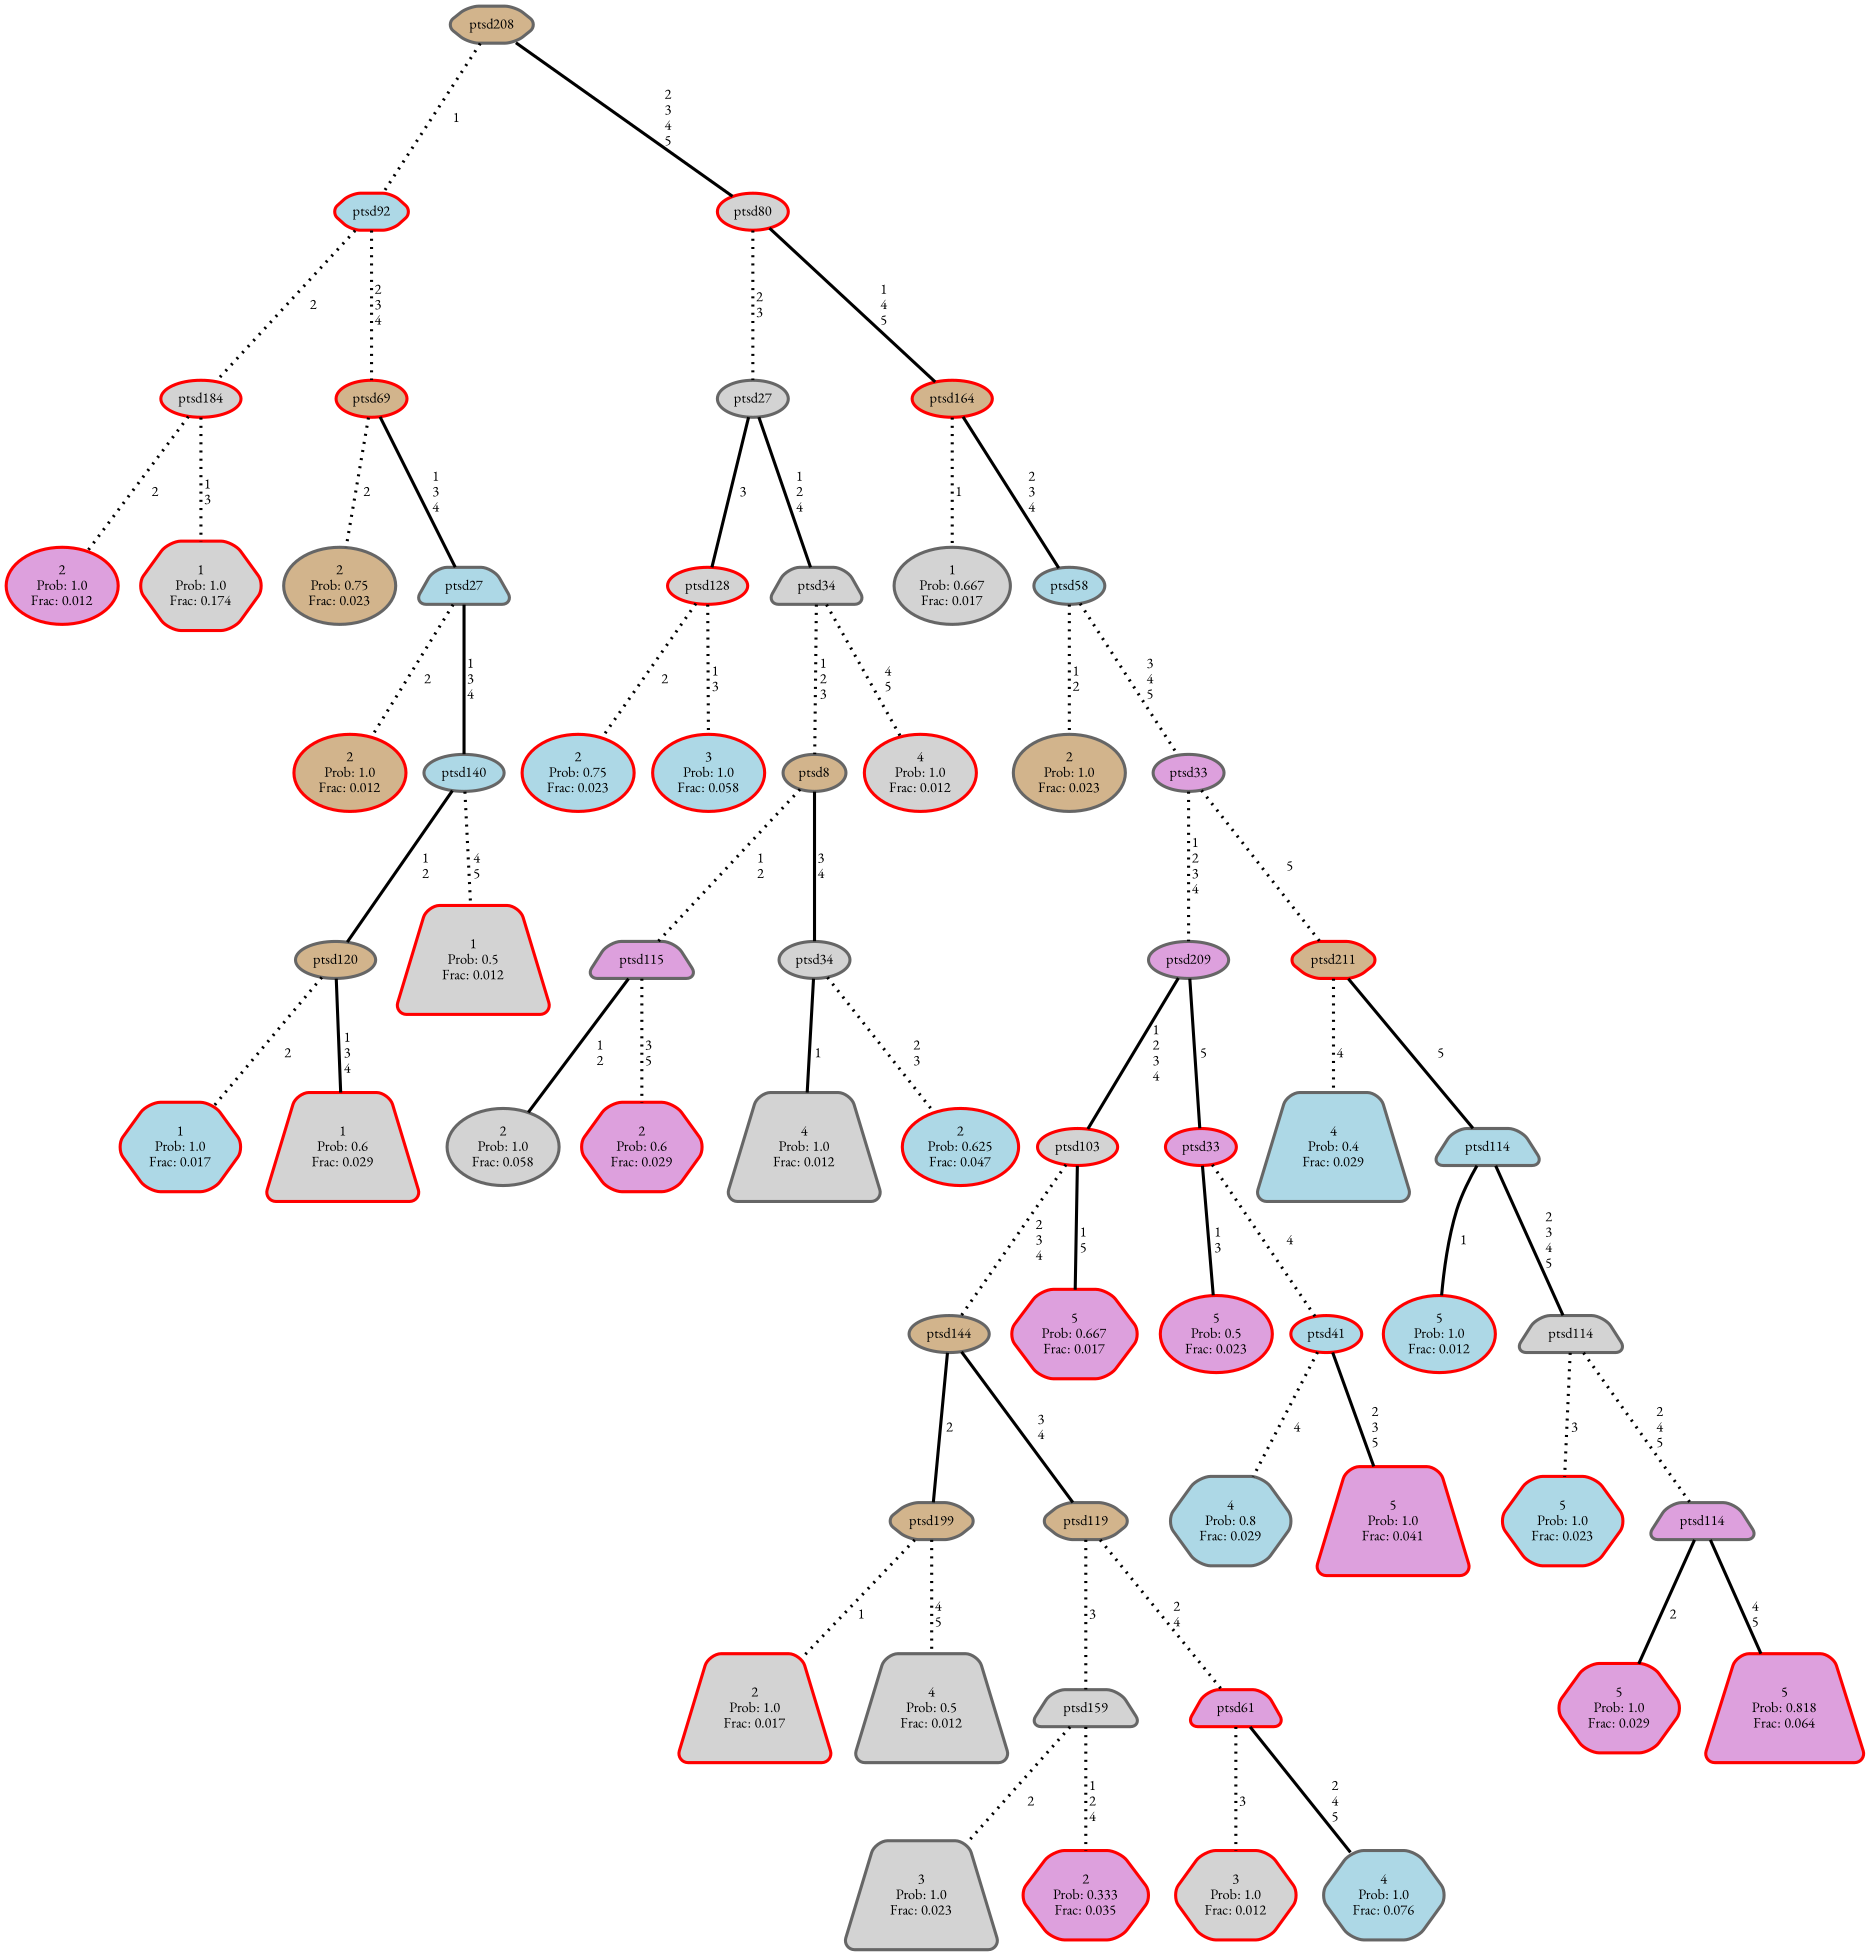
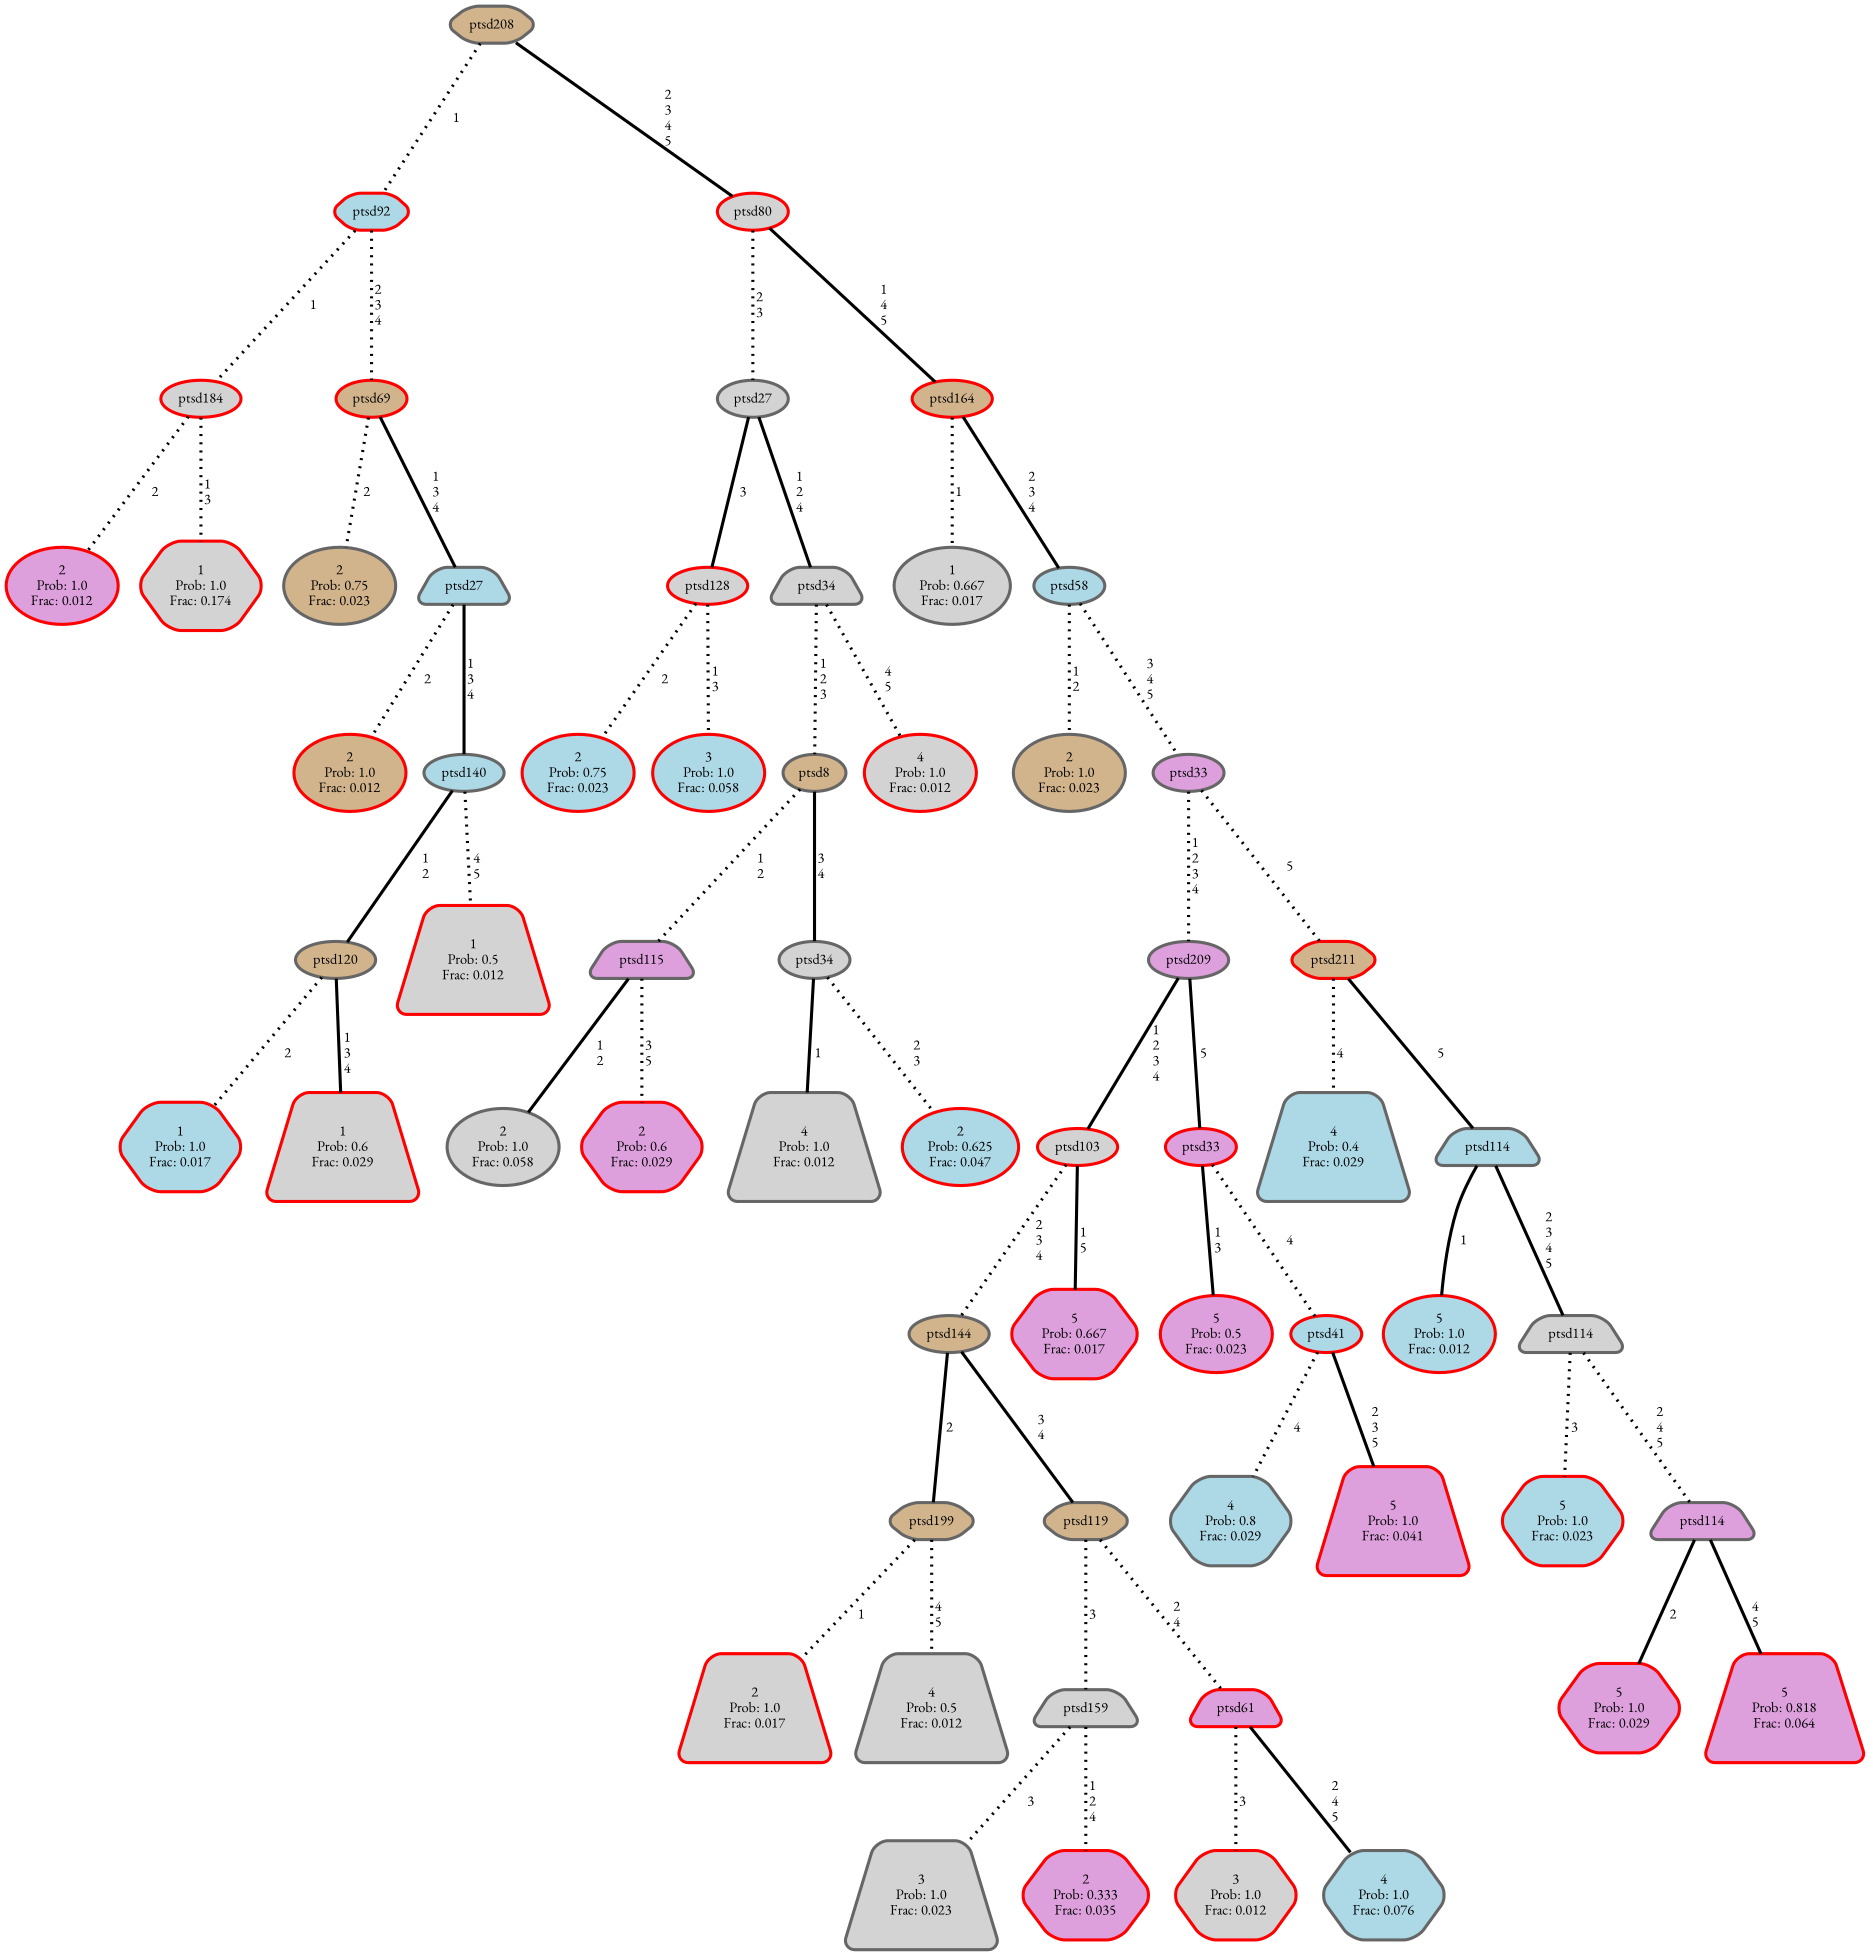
(312, 305) -> (312, 305)
(1029, 1802) -> (1029, 1802)
